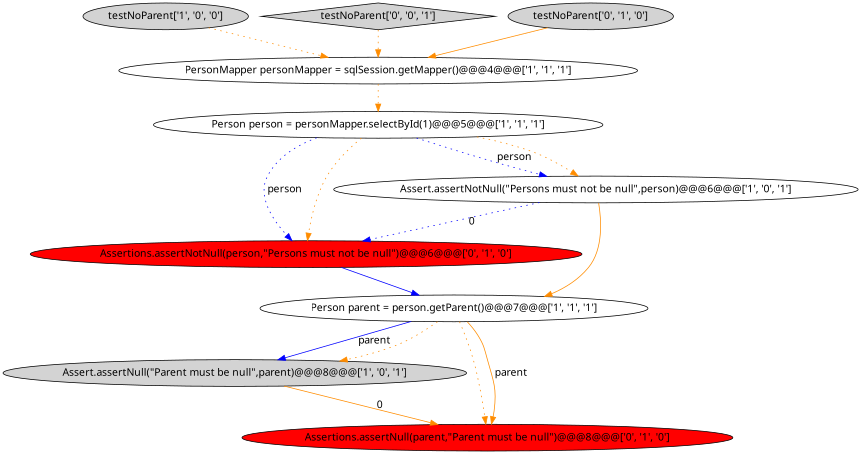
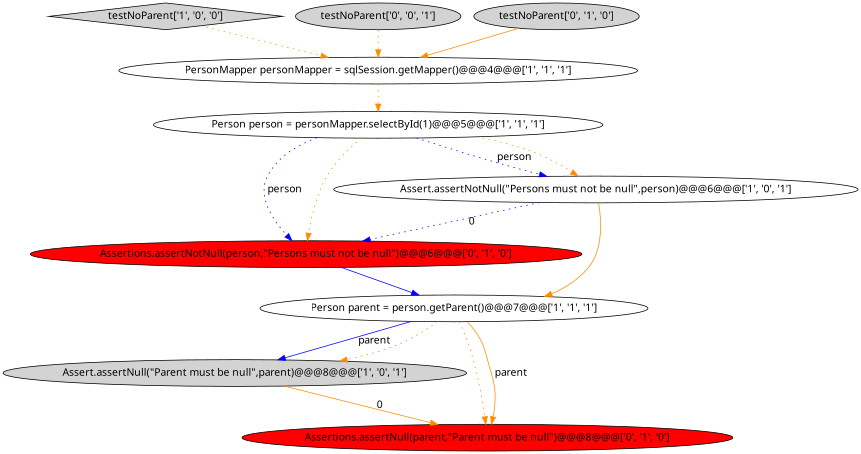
(166, 16) -> (166, 16)
(378, 16) -> (378, 16)
